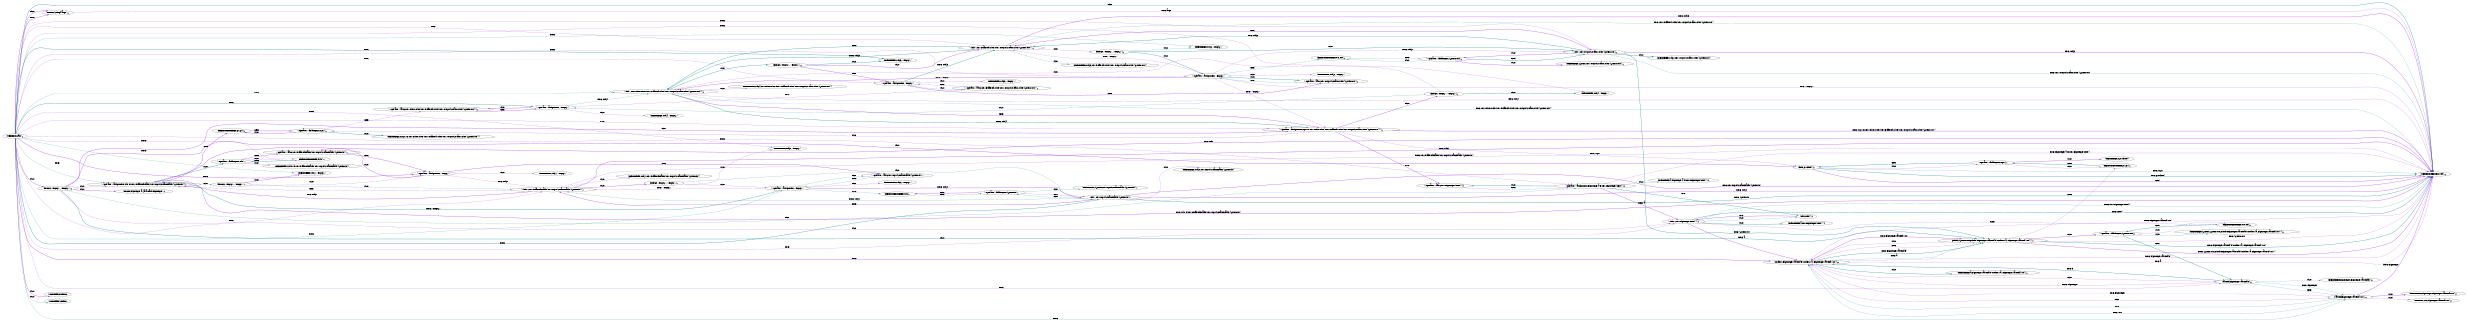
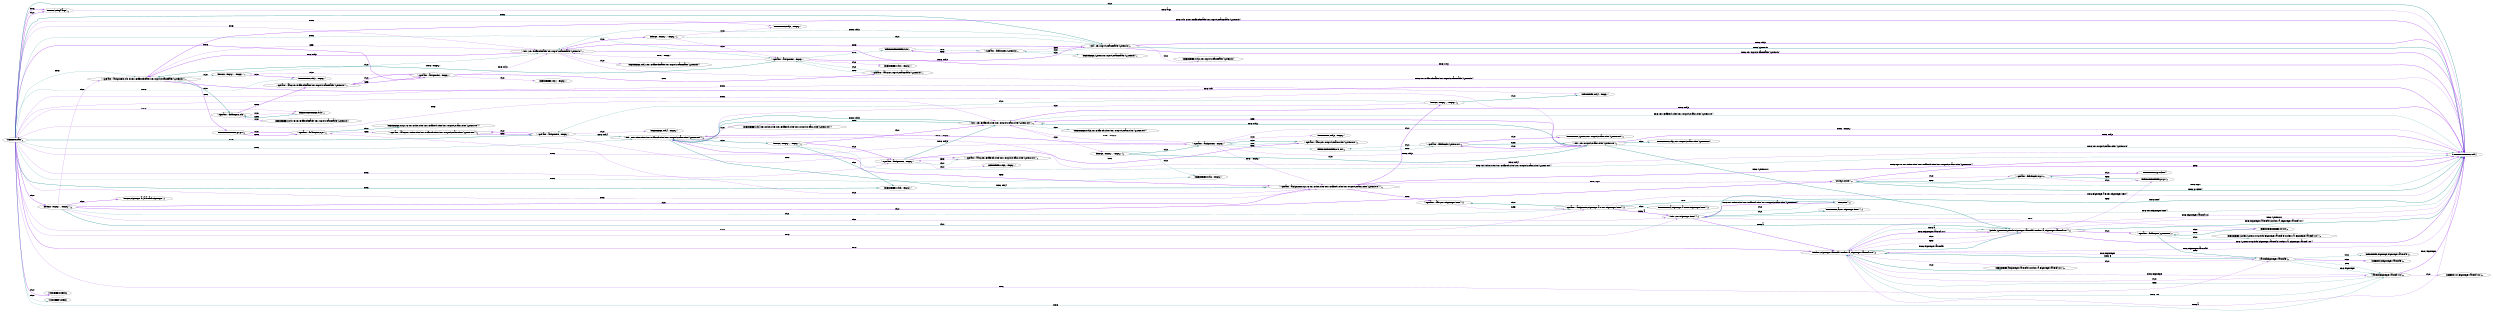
(2445, 174) -> (2476, 154)
(1742, 215) -> (1760, 203)
none -> (2388, 261)
(2433, 294) -> none
